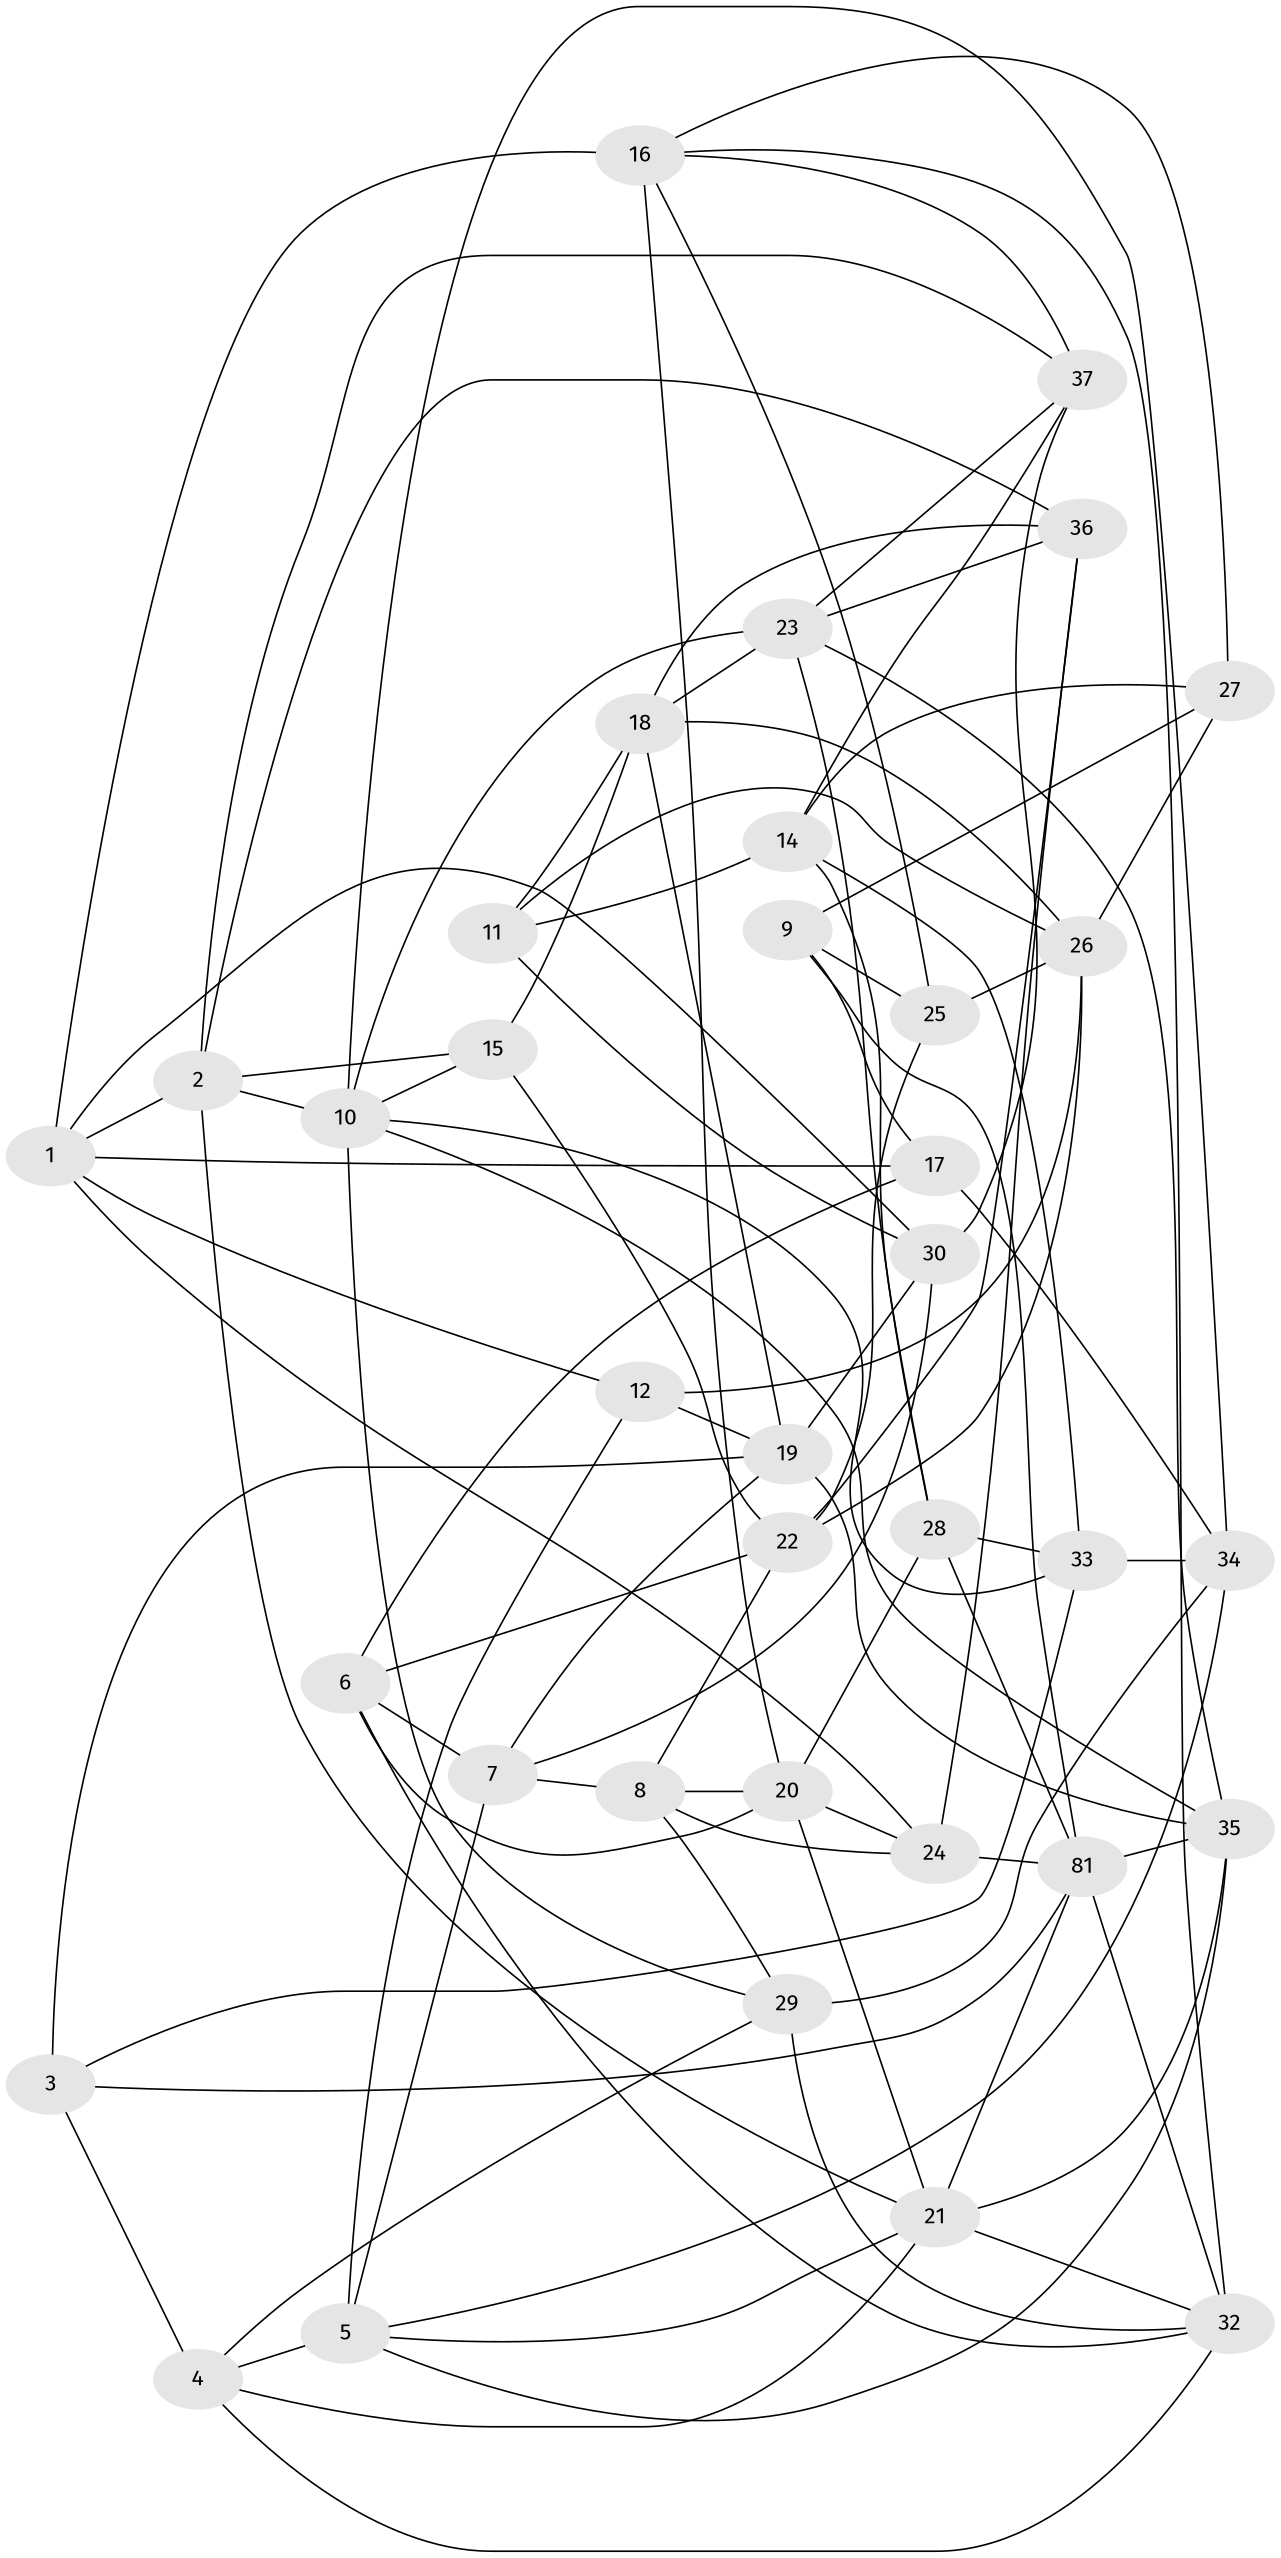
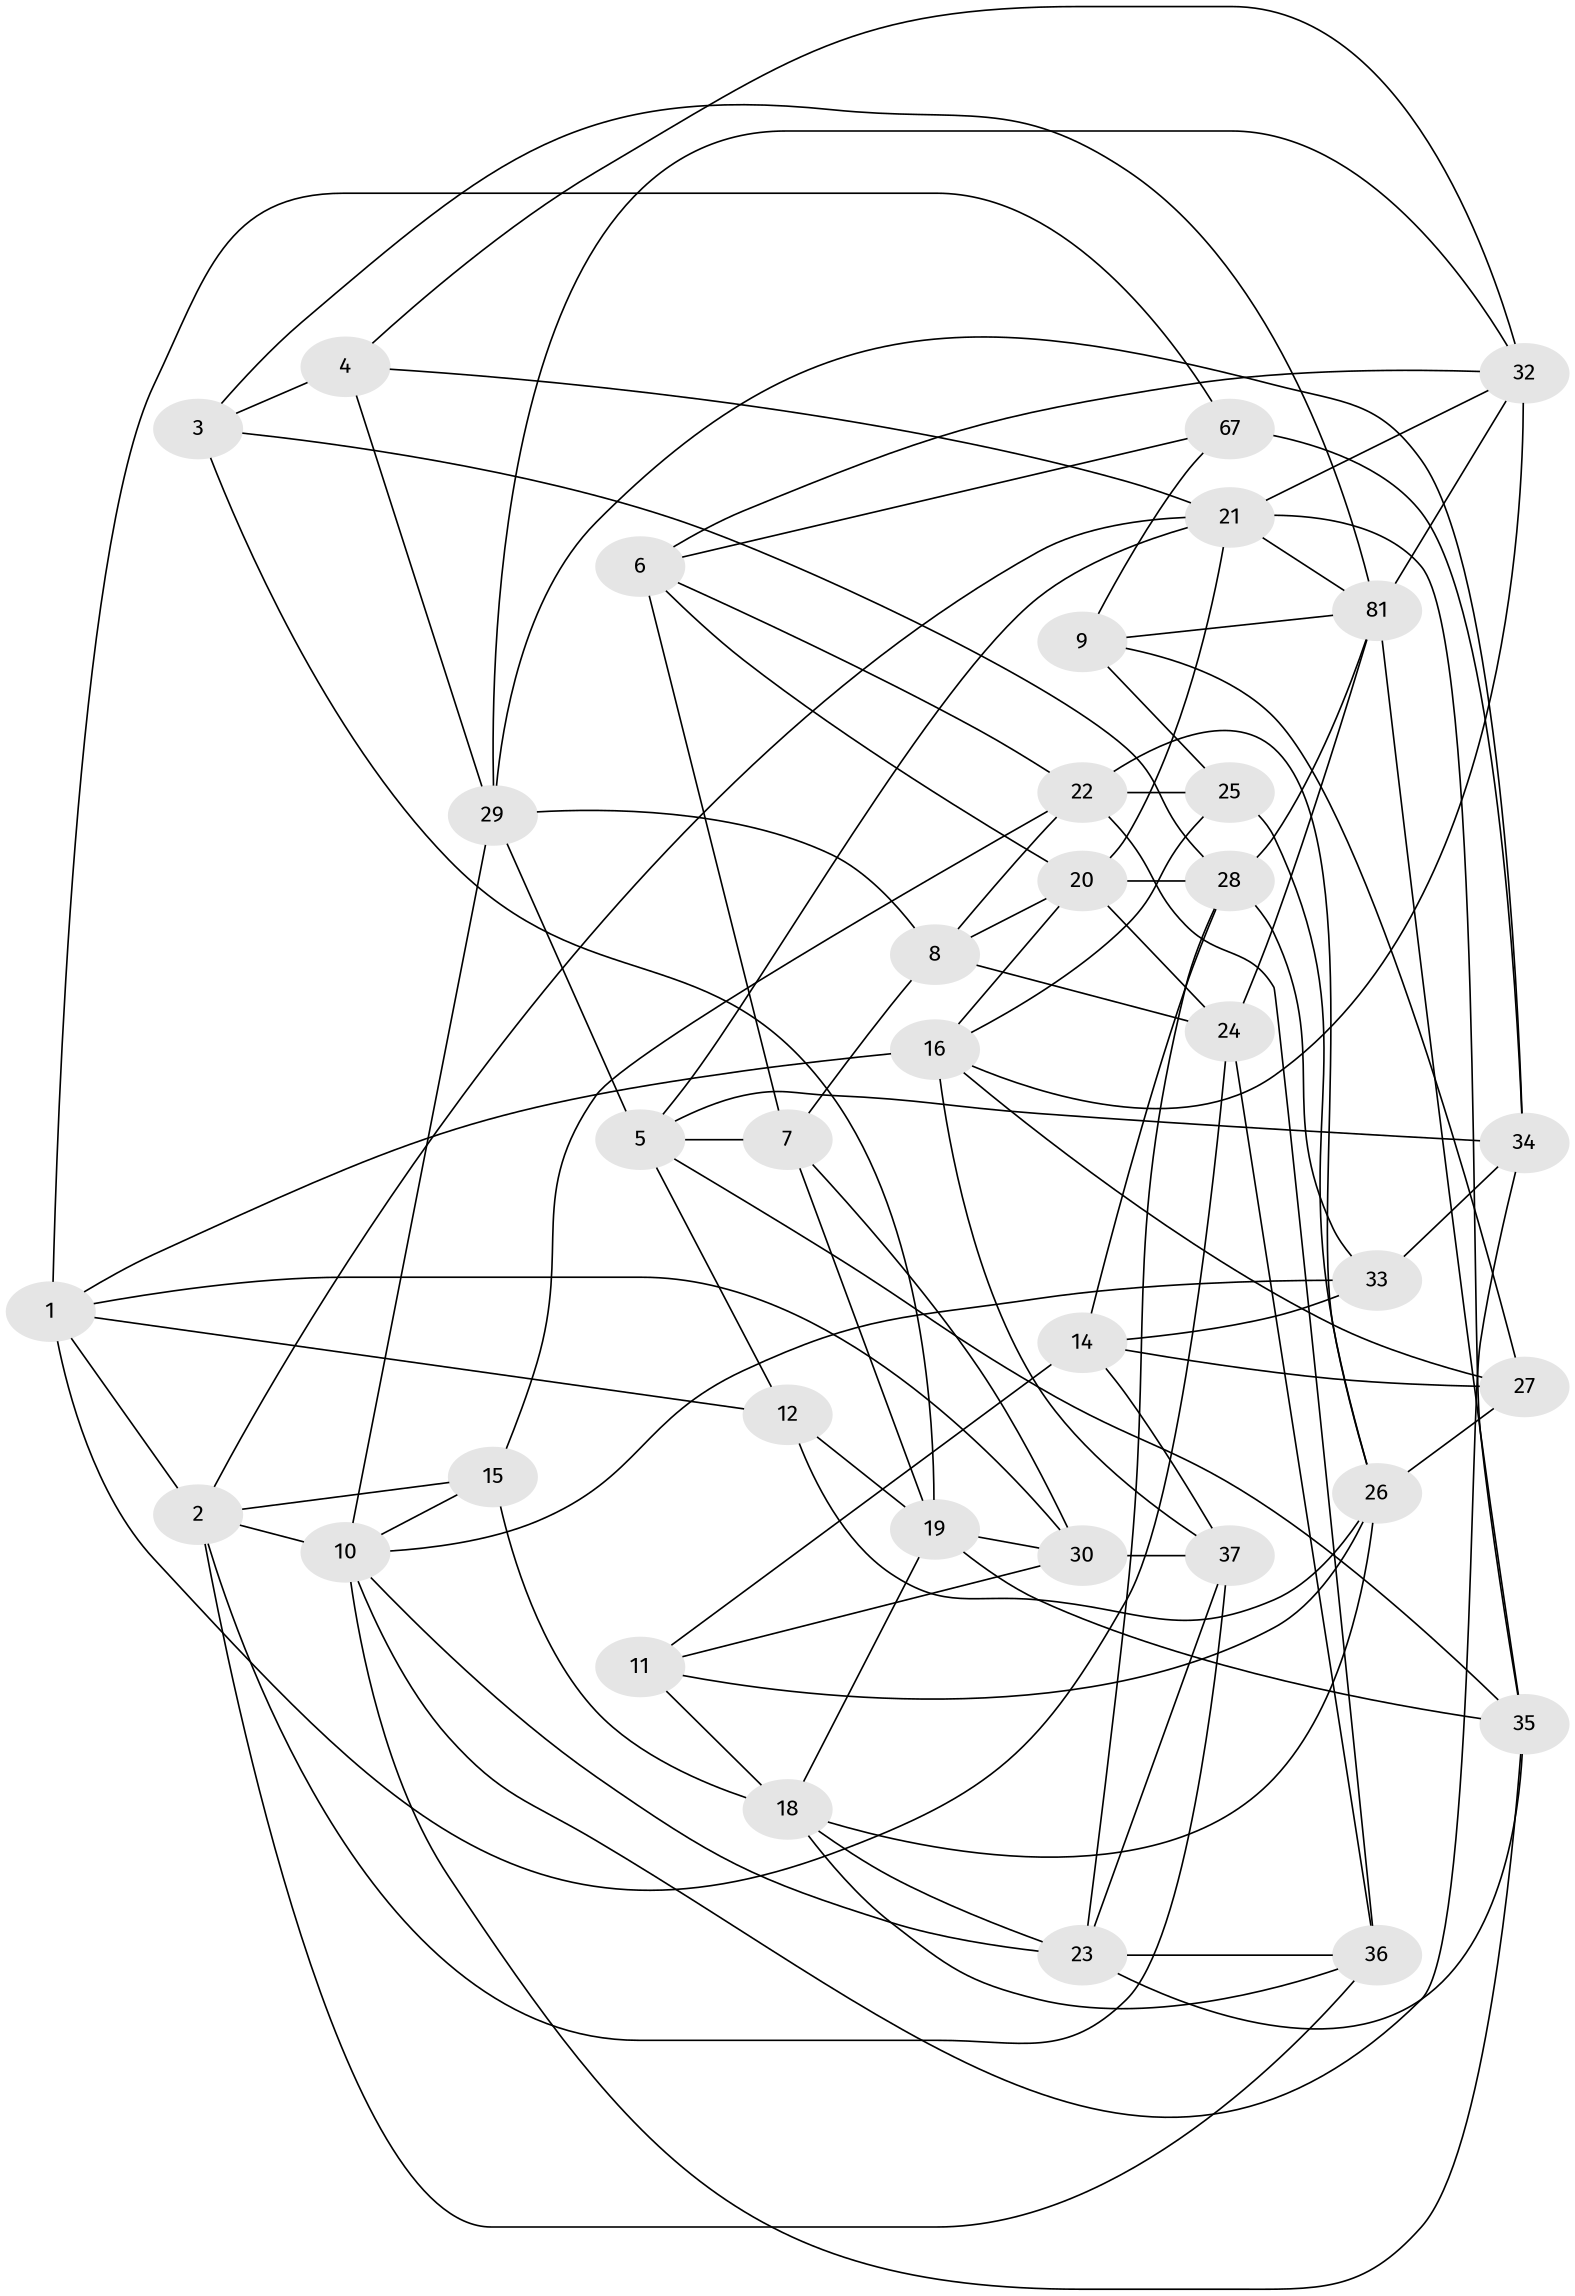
(935, 1166) -> (1230, 429)
(691, 1967) -> (768, 555)
(272, 2356) -> (570, 984)
